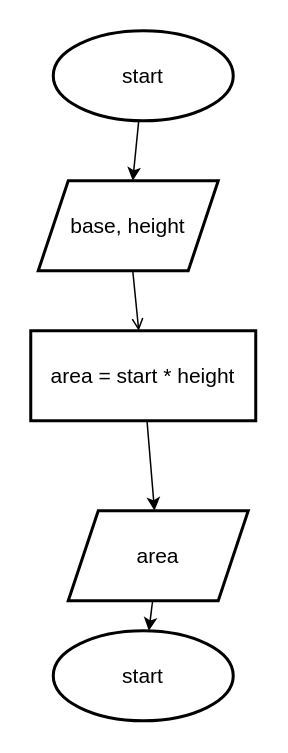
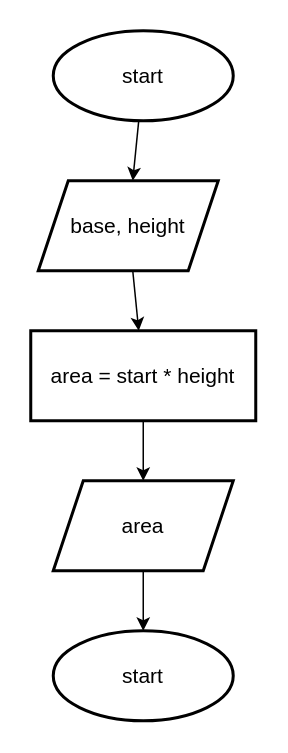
(138, 321) -> (138, 319)
(158, 556) -> (143, 526)
